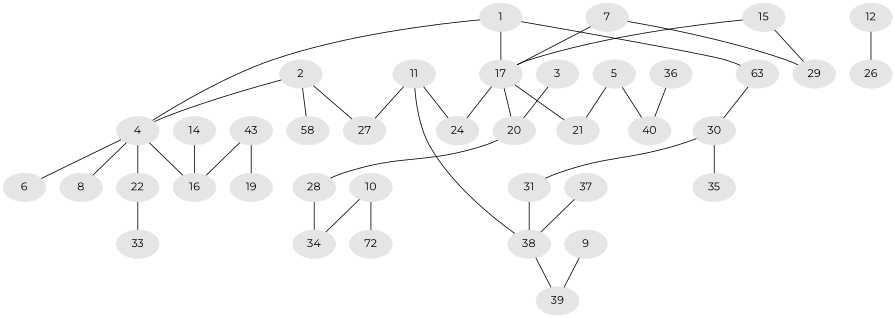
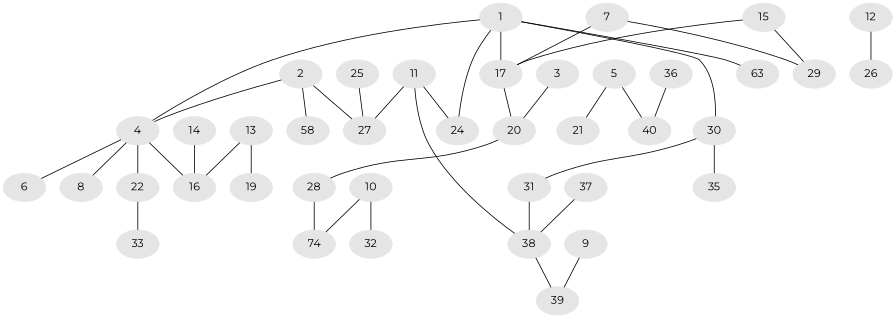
none -> (358, 74)
(479, 102) -> (468, 71)
(736, 102) -> (699, 60)
(542, 104) -> none
(251, 131) -> (251, 131)
(314, 244) -> (314, 244)
(371, 244) -> (371, 244)
